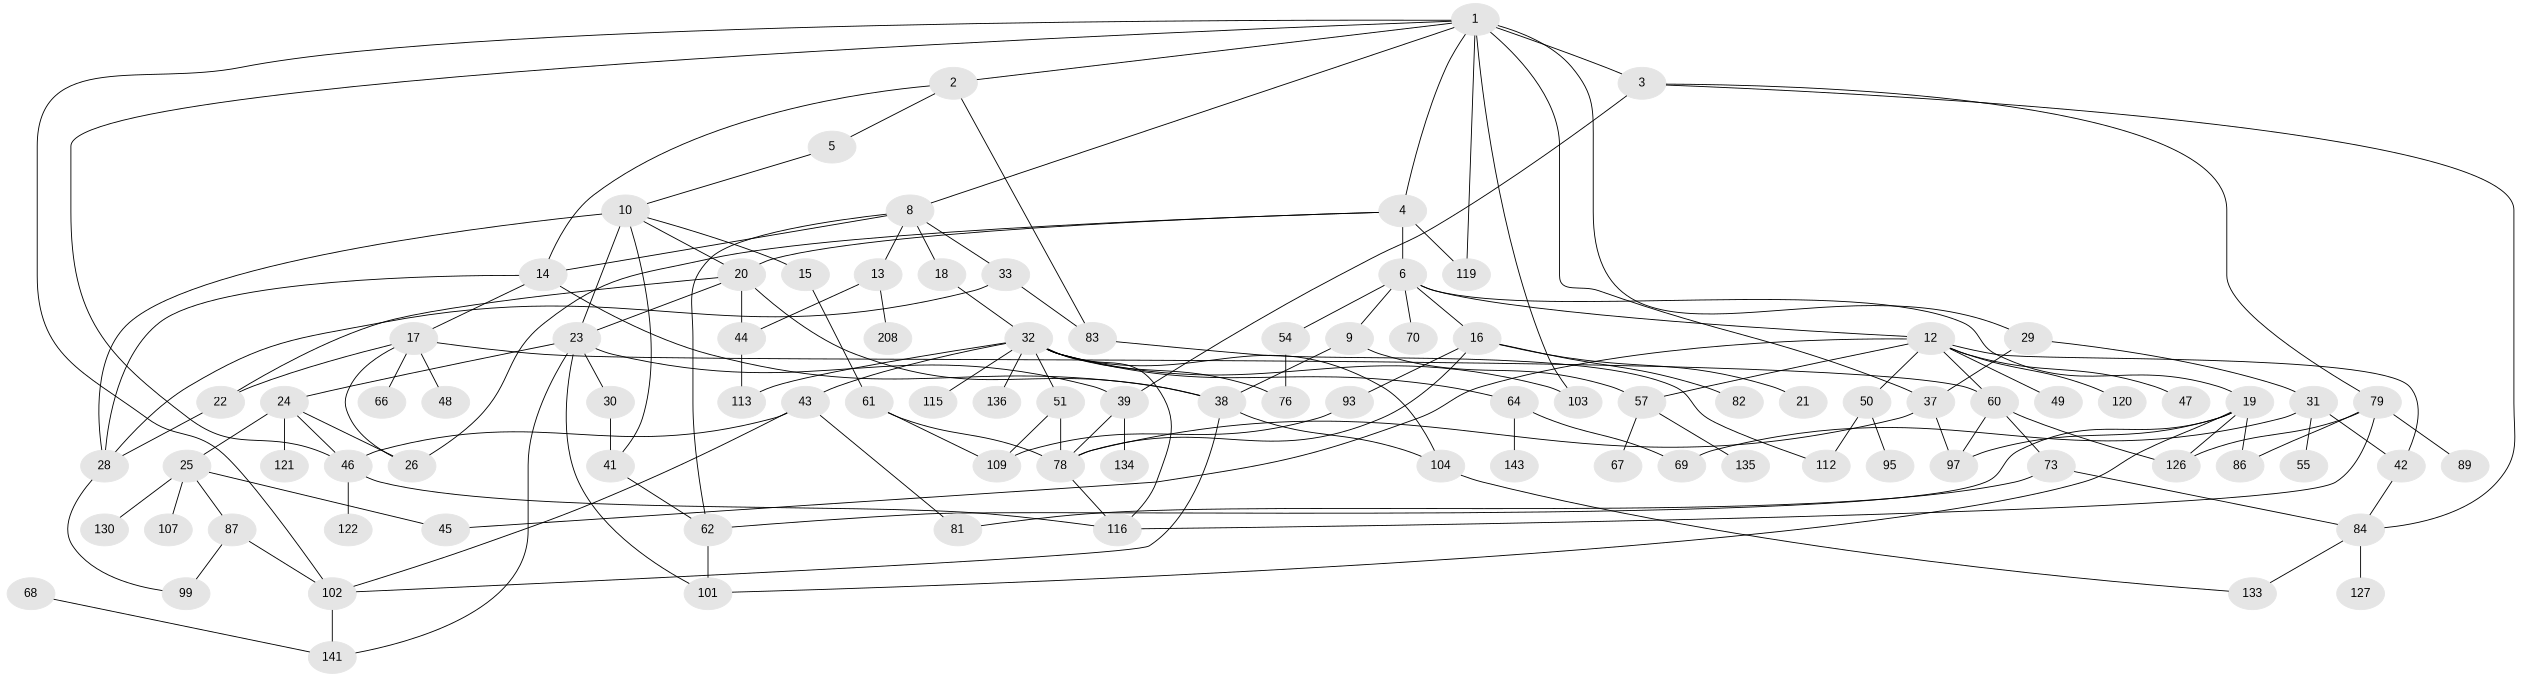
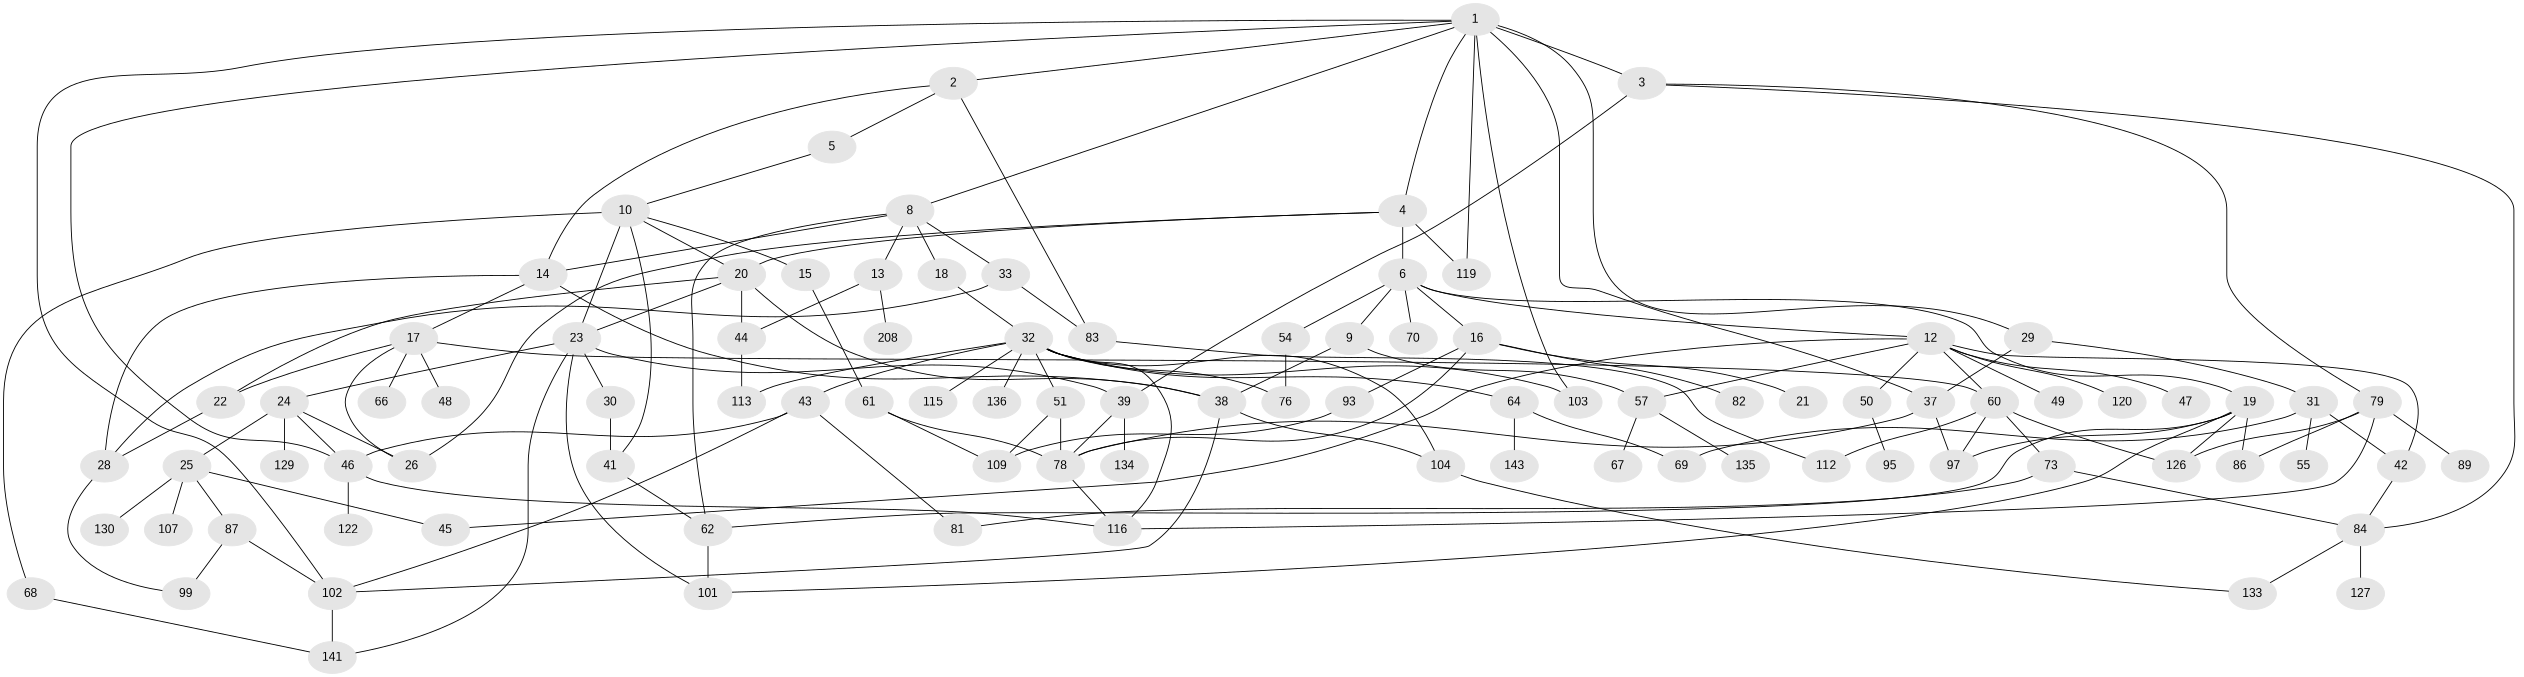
(294, 261) -> (180, 261)
(1846, 435) -> (1910, 434)
(284, 466) -> (284, 466)
